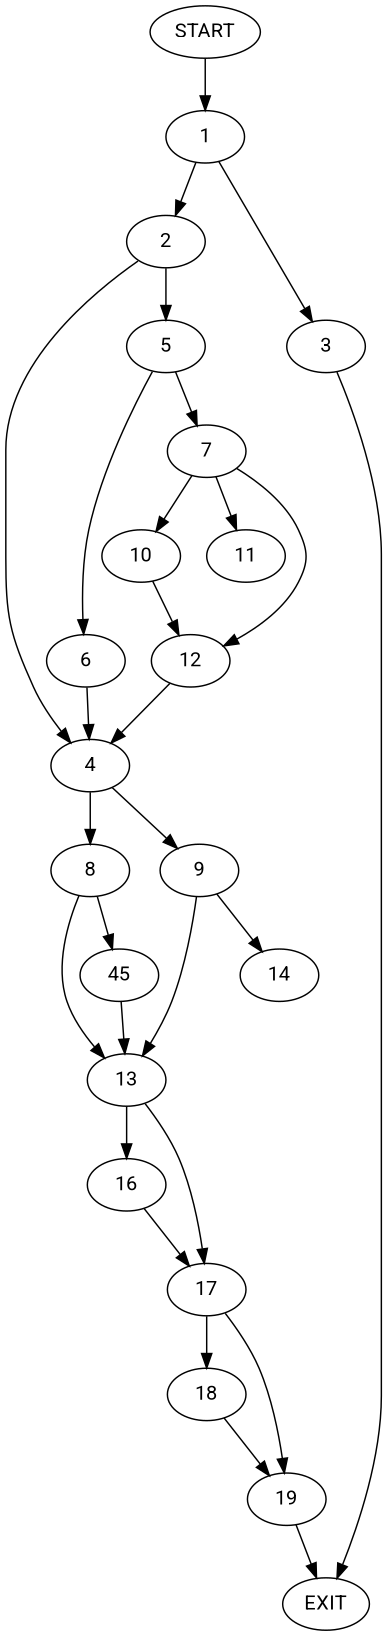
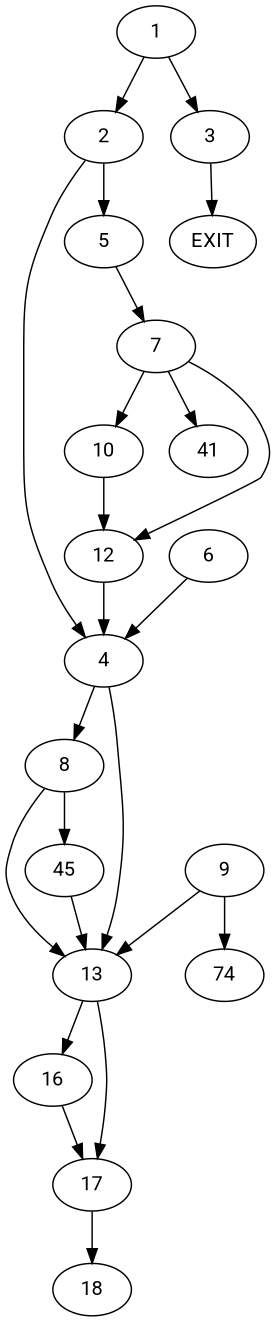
(205, 32) -> none
(100, 491) -> none
(246, 556) -> (209, 451)
(139, 813) -> (123, 812)
(279, 975) -> (225, 975)
(287, 1499) -> none
